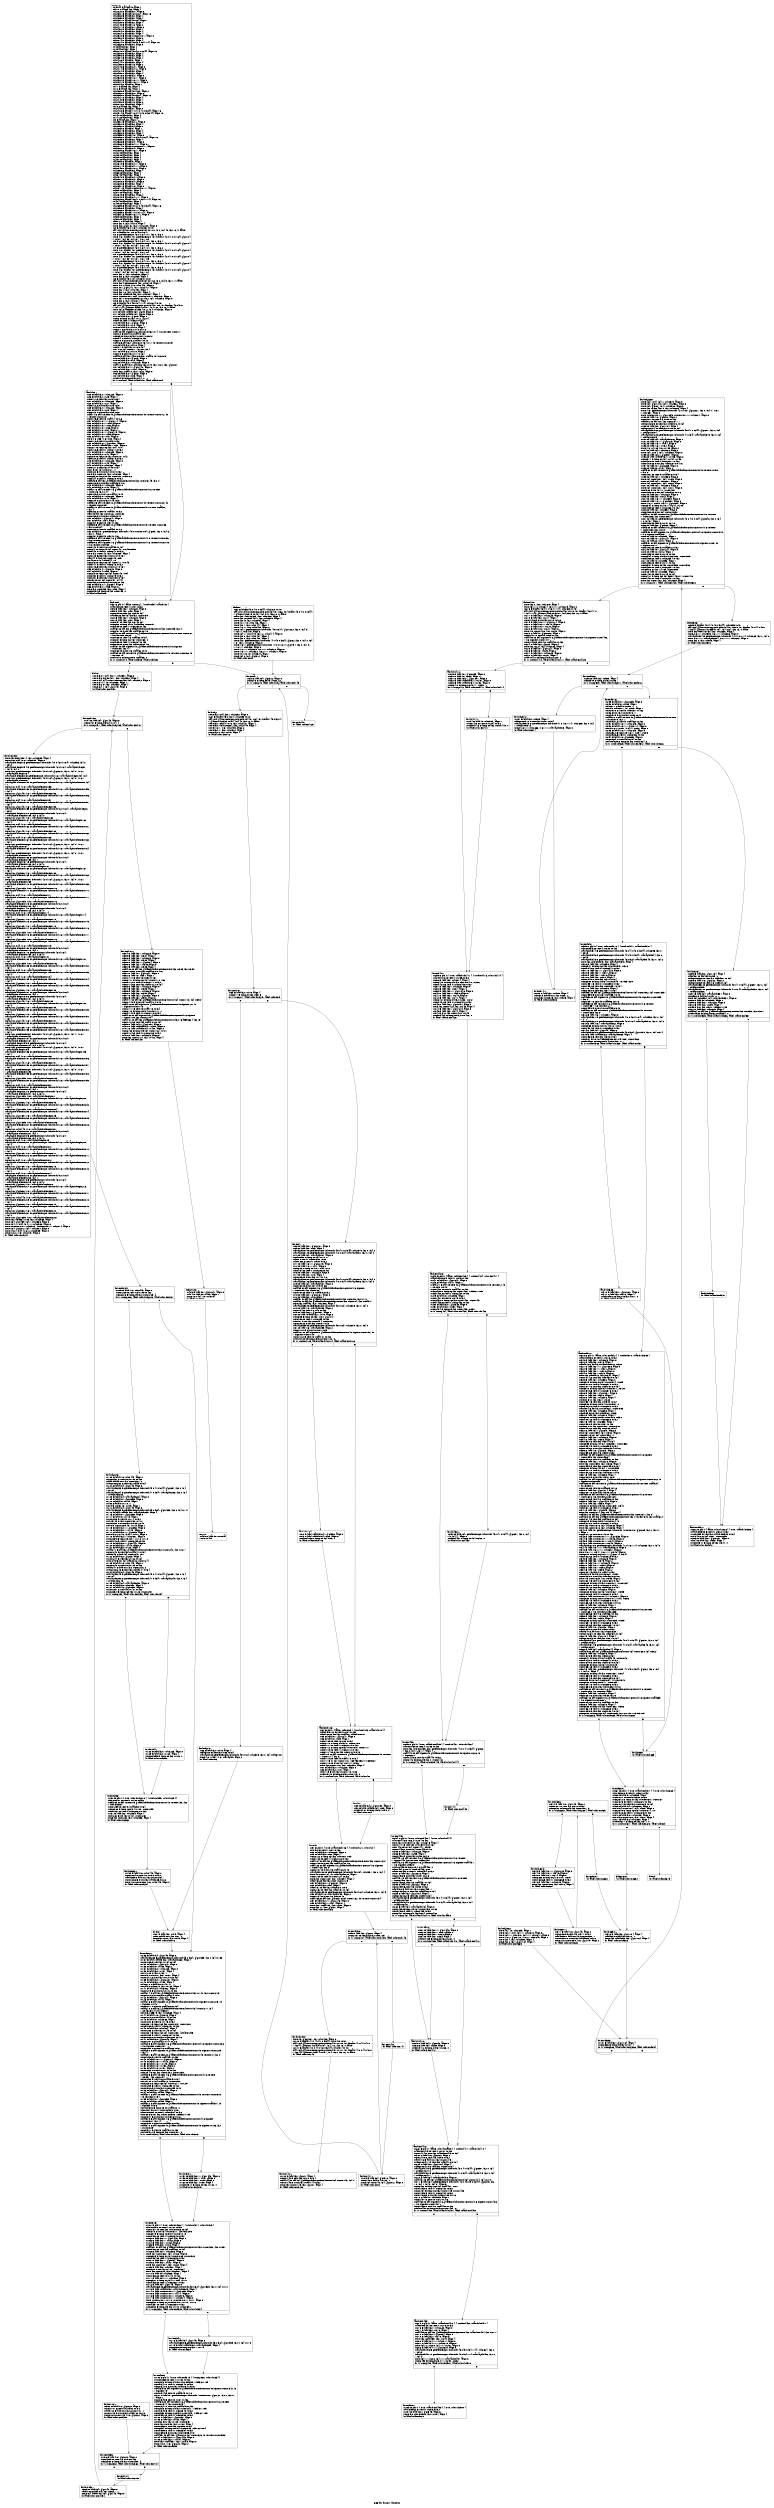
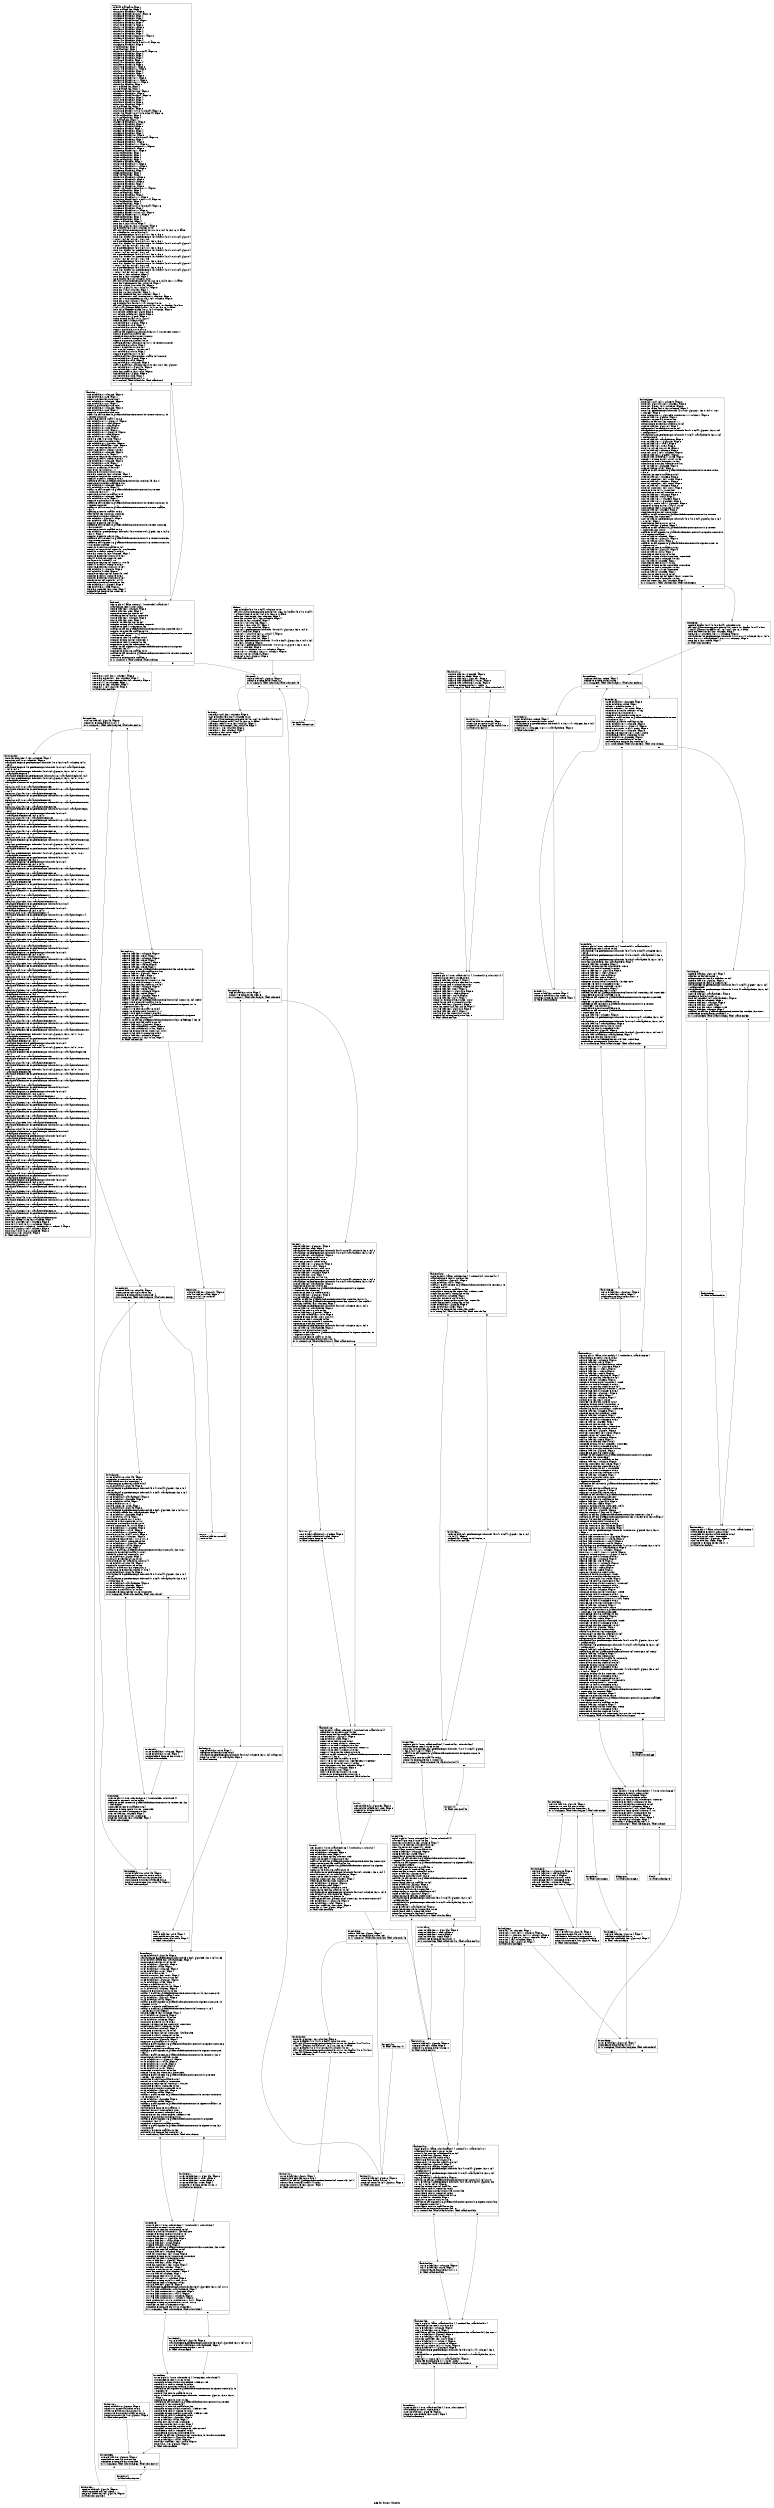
(566, 633) -> none
(676, 1521) -> (620, 1325)
(159, 1907) -> (100, 1587)
(392, 1992) -> (420, 1992)
none -> (439, 2268)
(119, 2482) -> none
